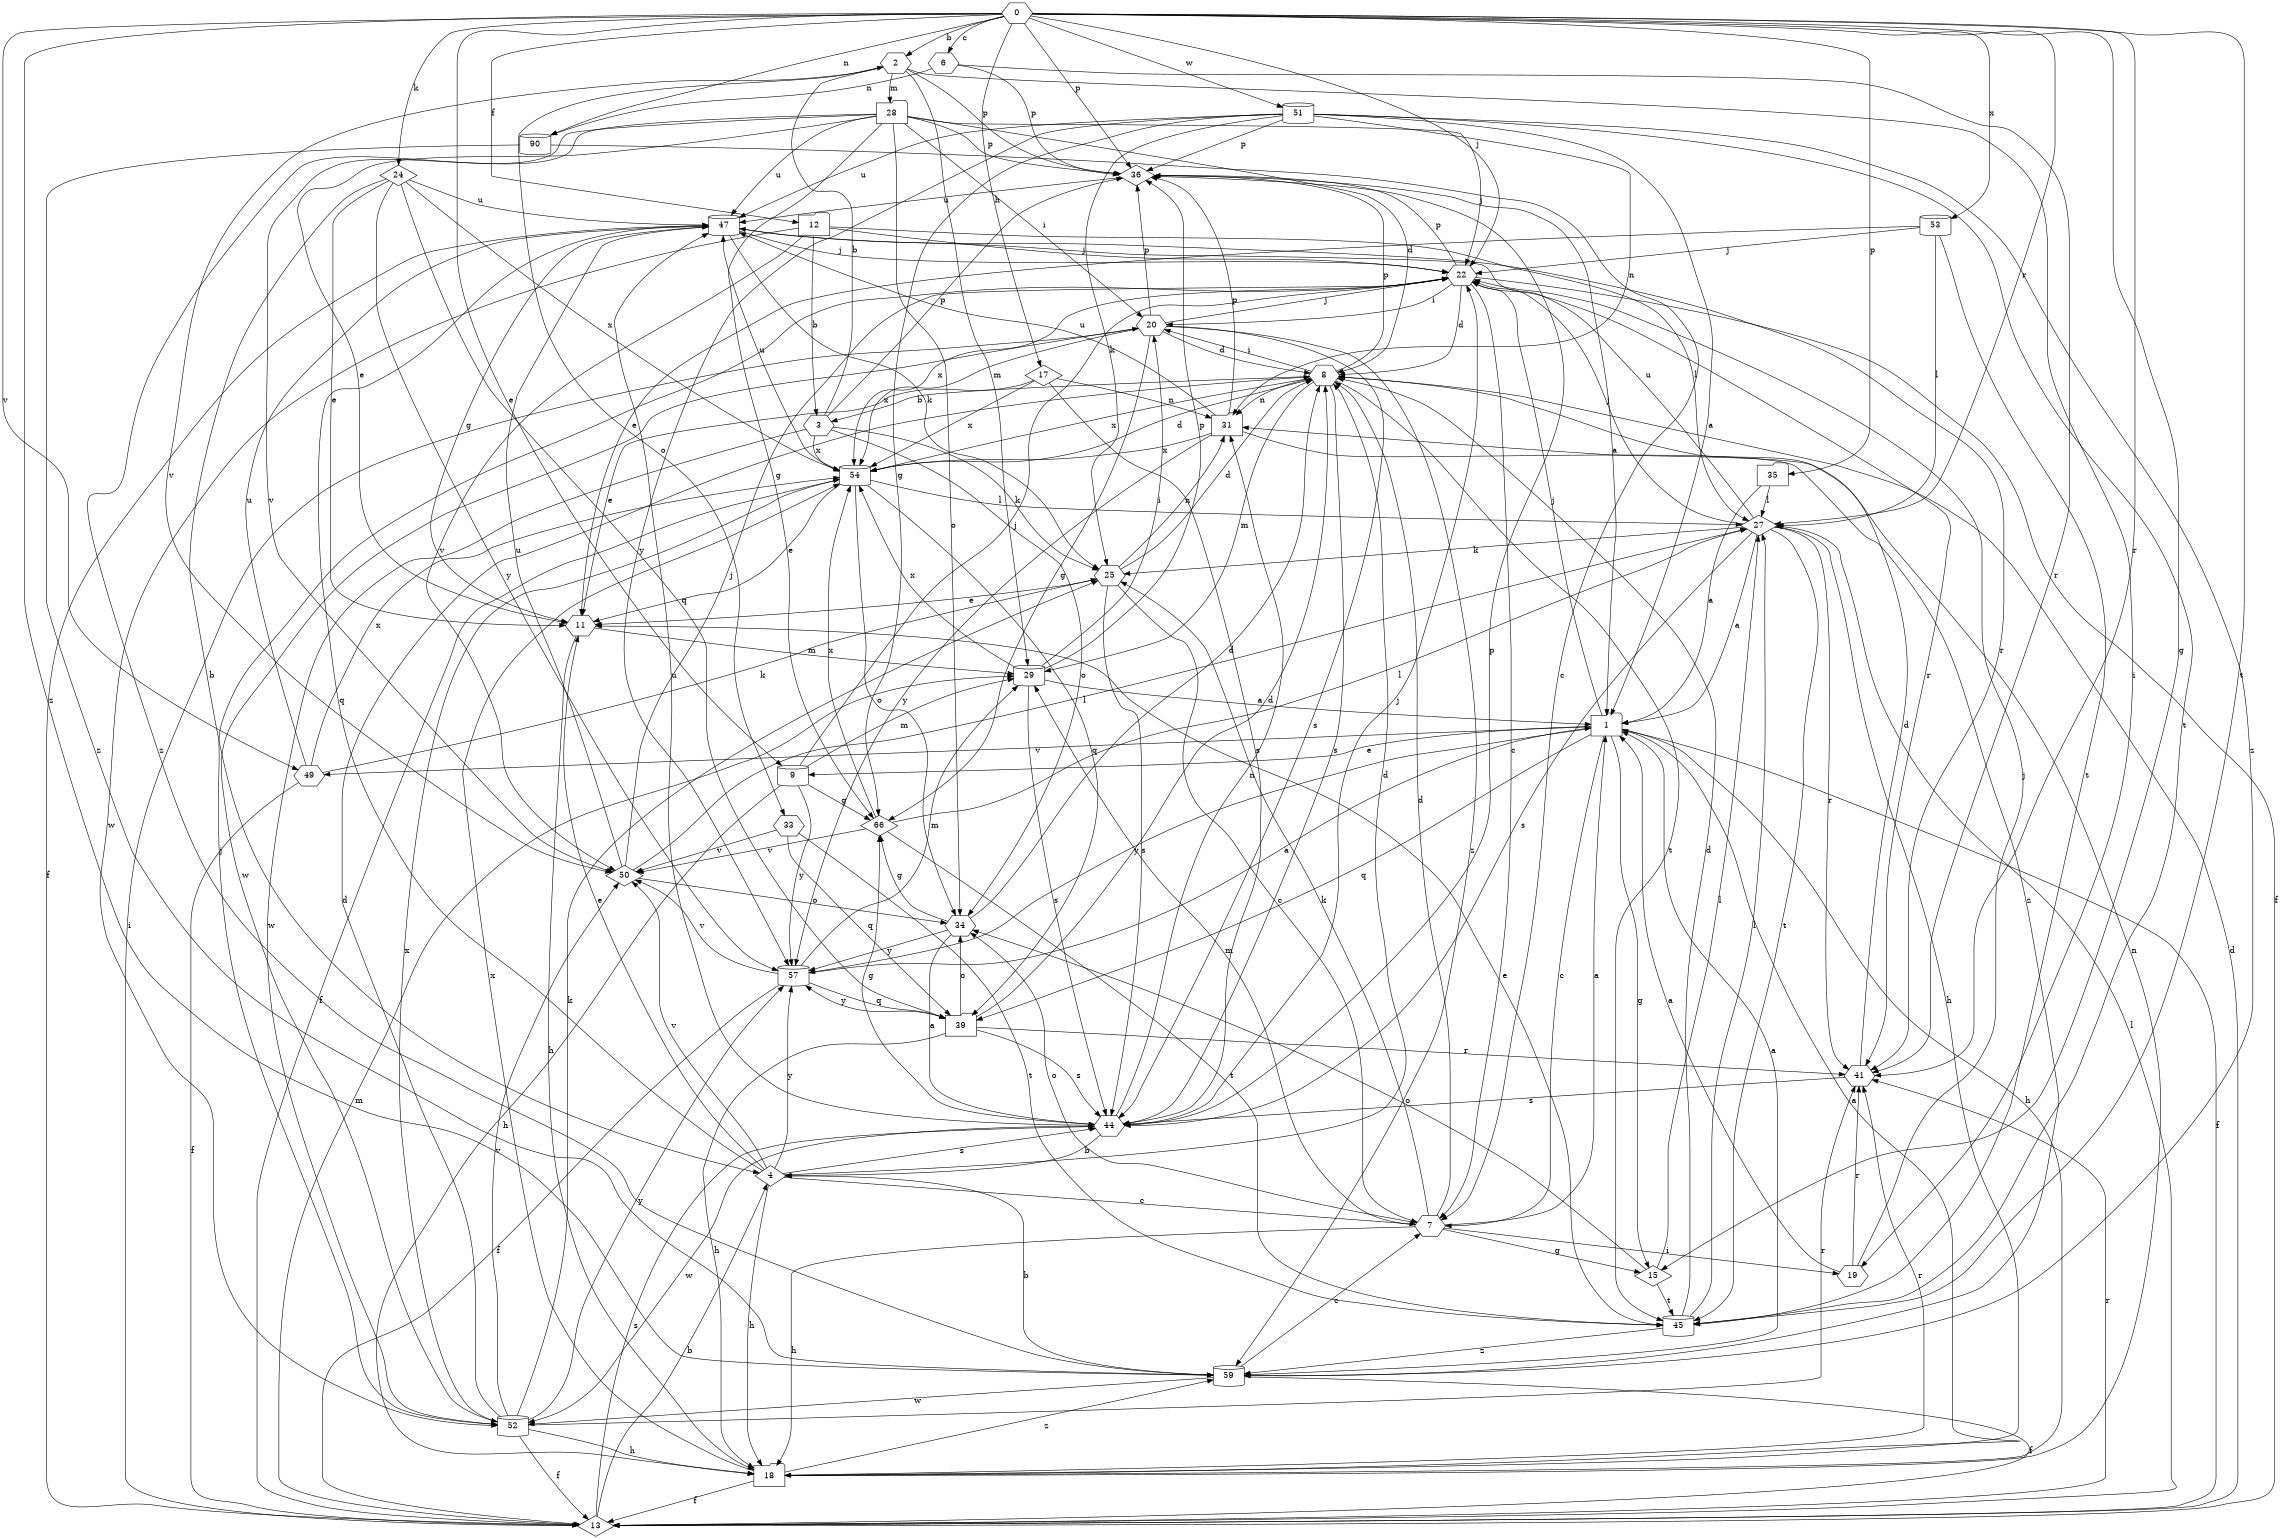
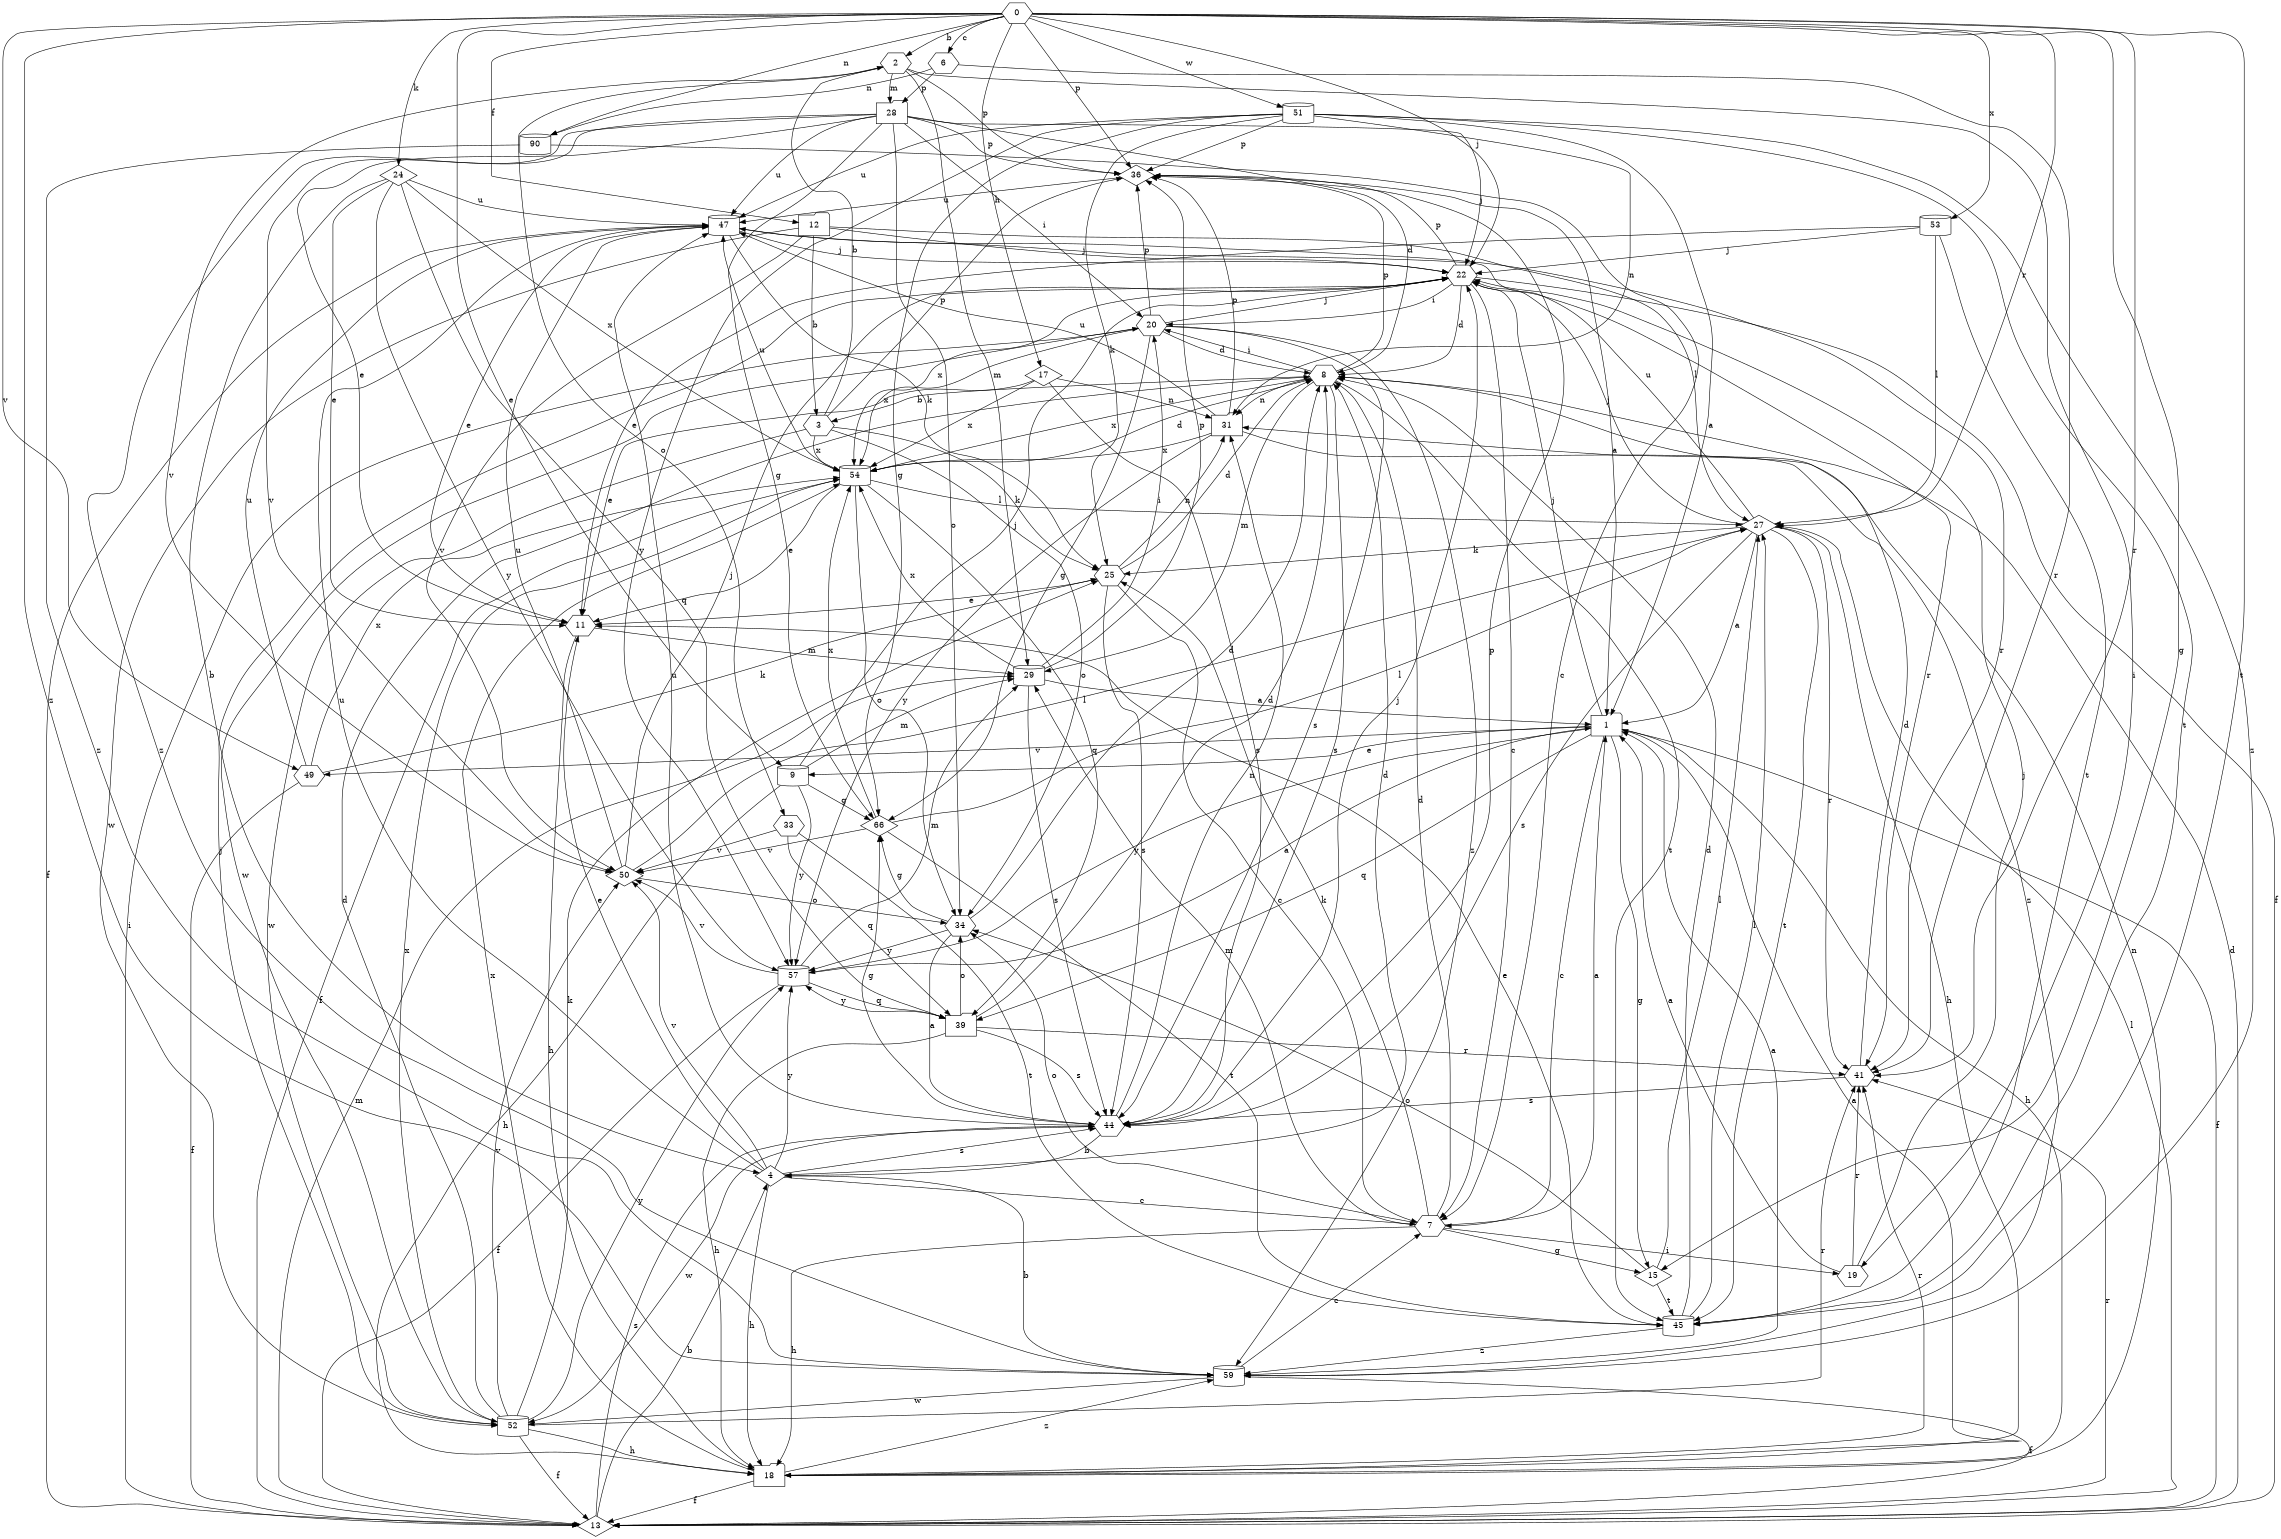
(1030, 119) -> (922, 84)
(469, 425) -> (469, 425)
(1773, 476) -> none
(342, 701) -> (342, 701)
